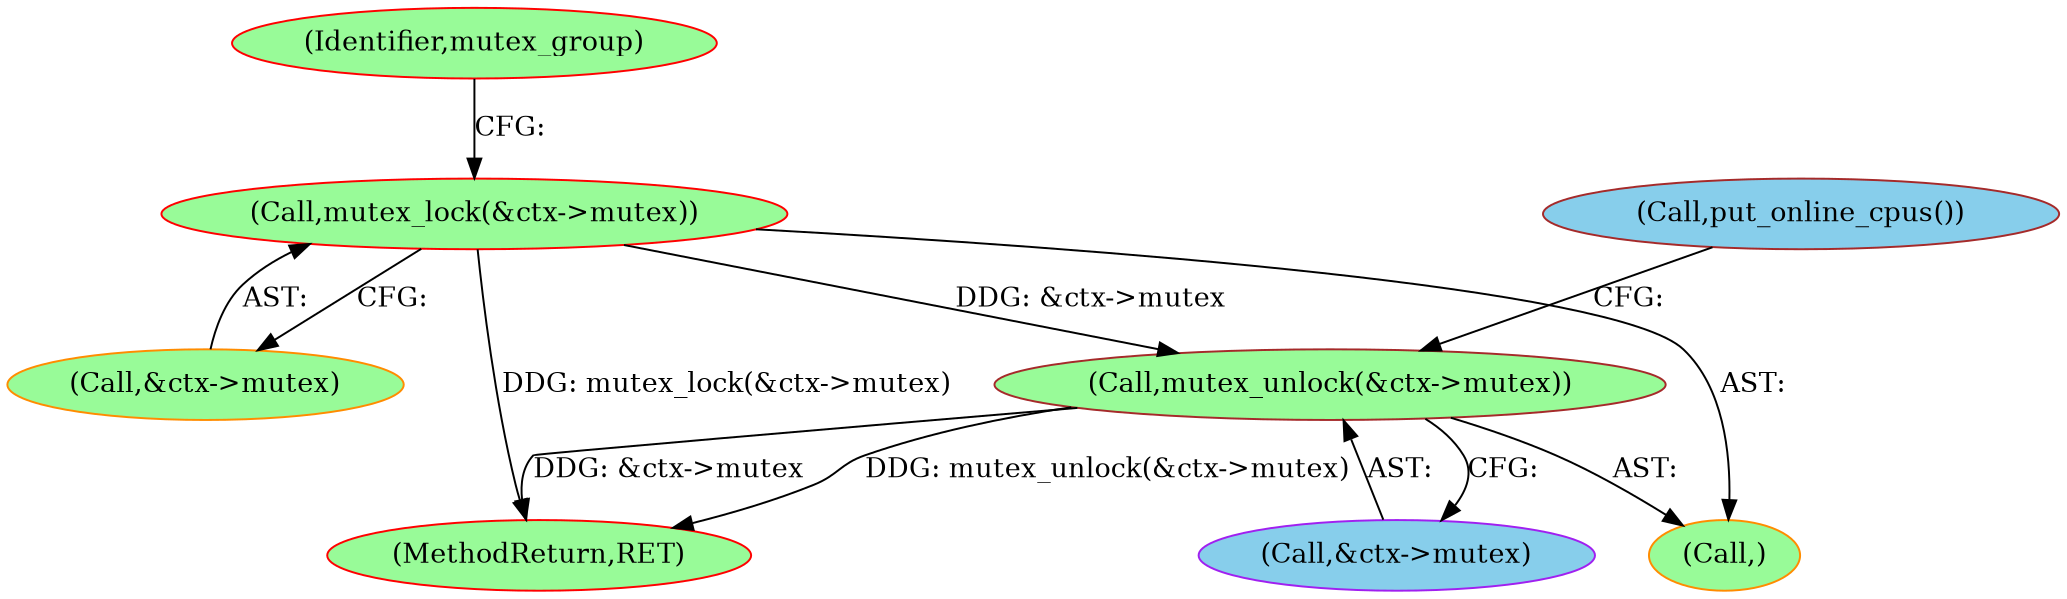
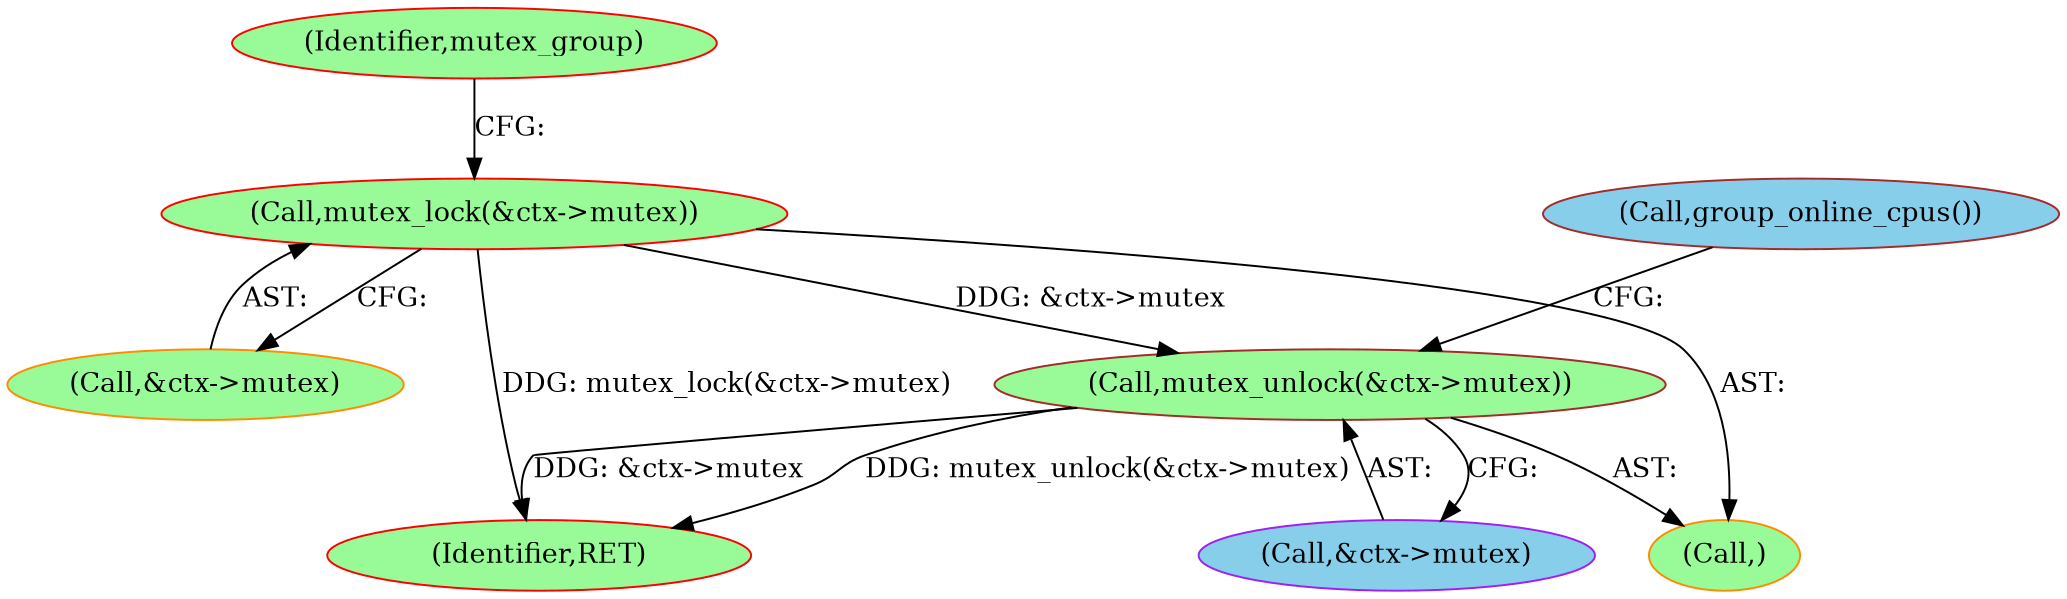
(1801, 214) -> (1801, 214)
(539, 555) -> (539, 555)
